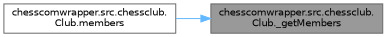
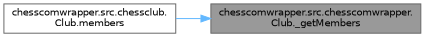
(297, 19) -> (316, 19)
